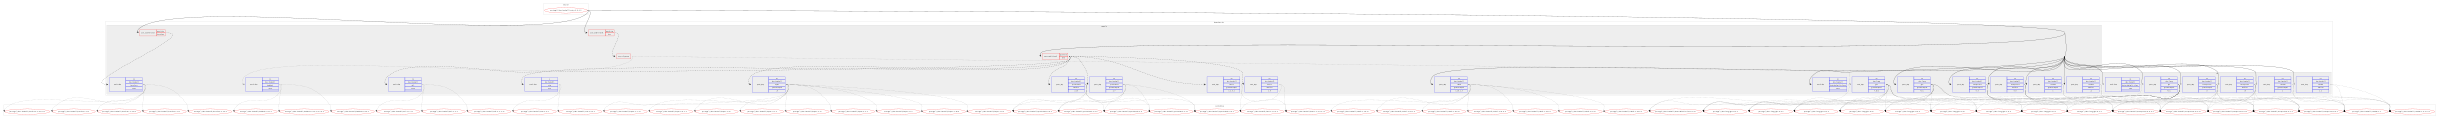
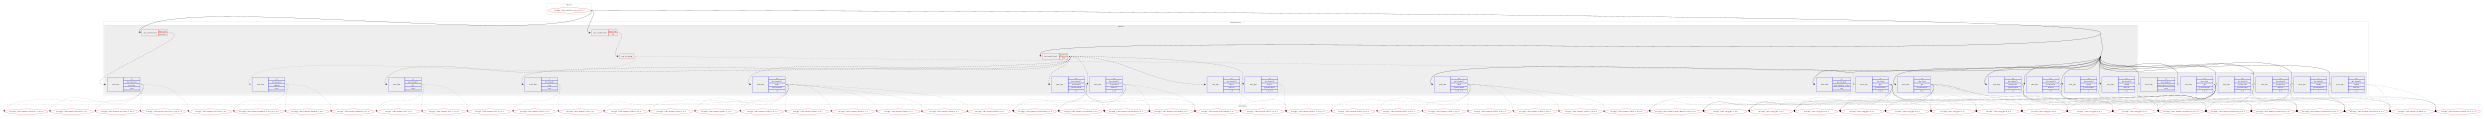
none -> (1726, 112)
